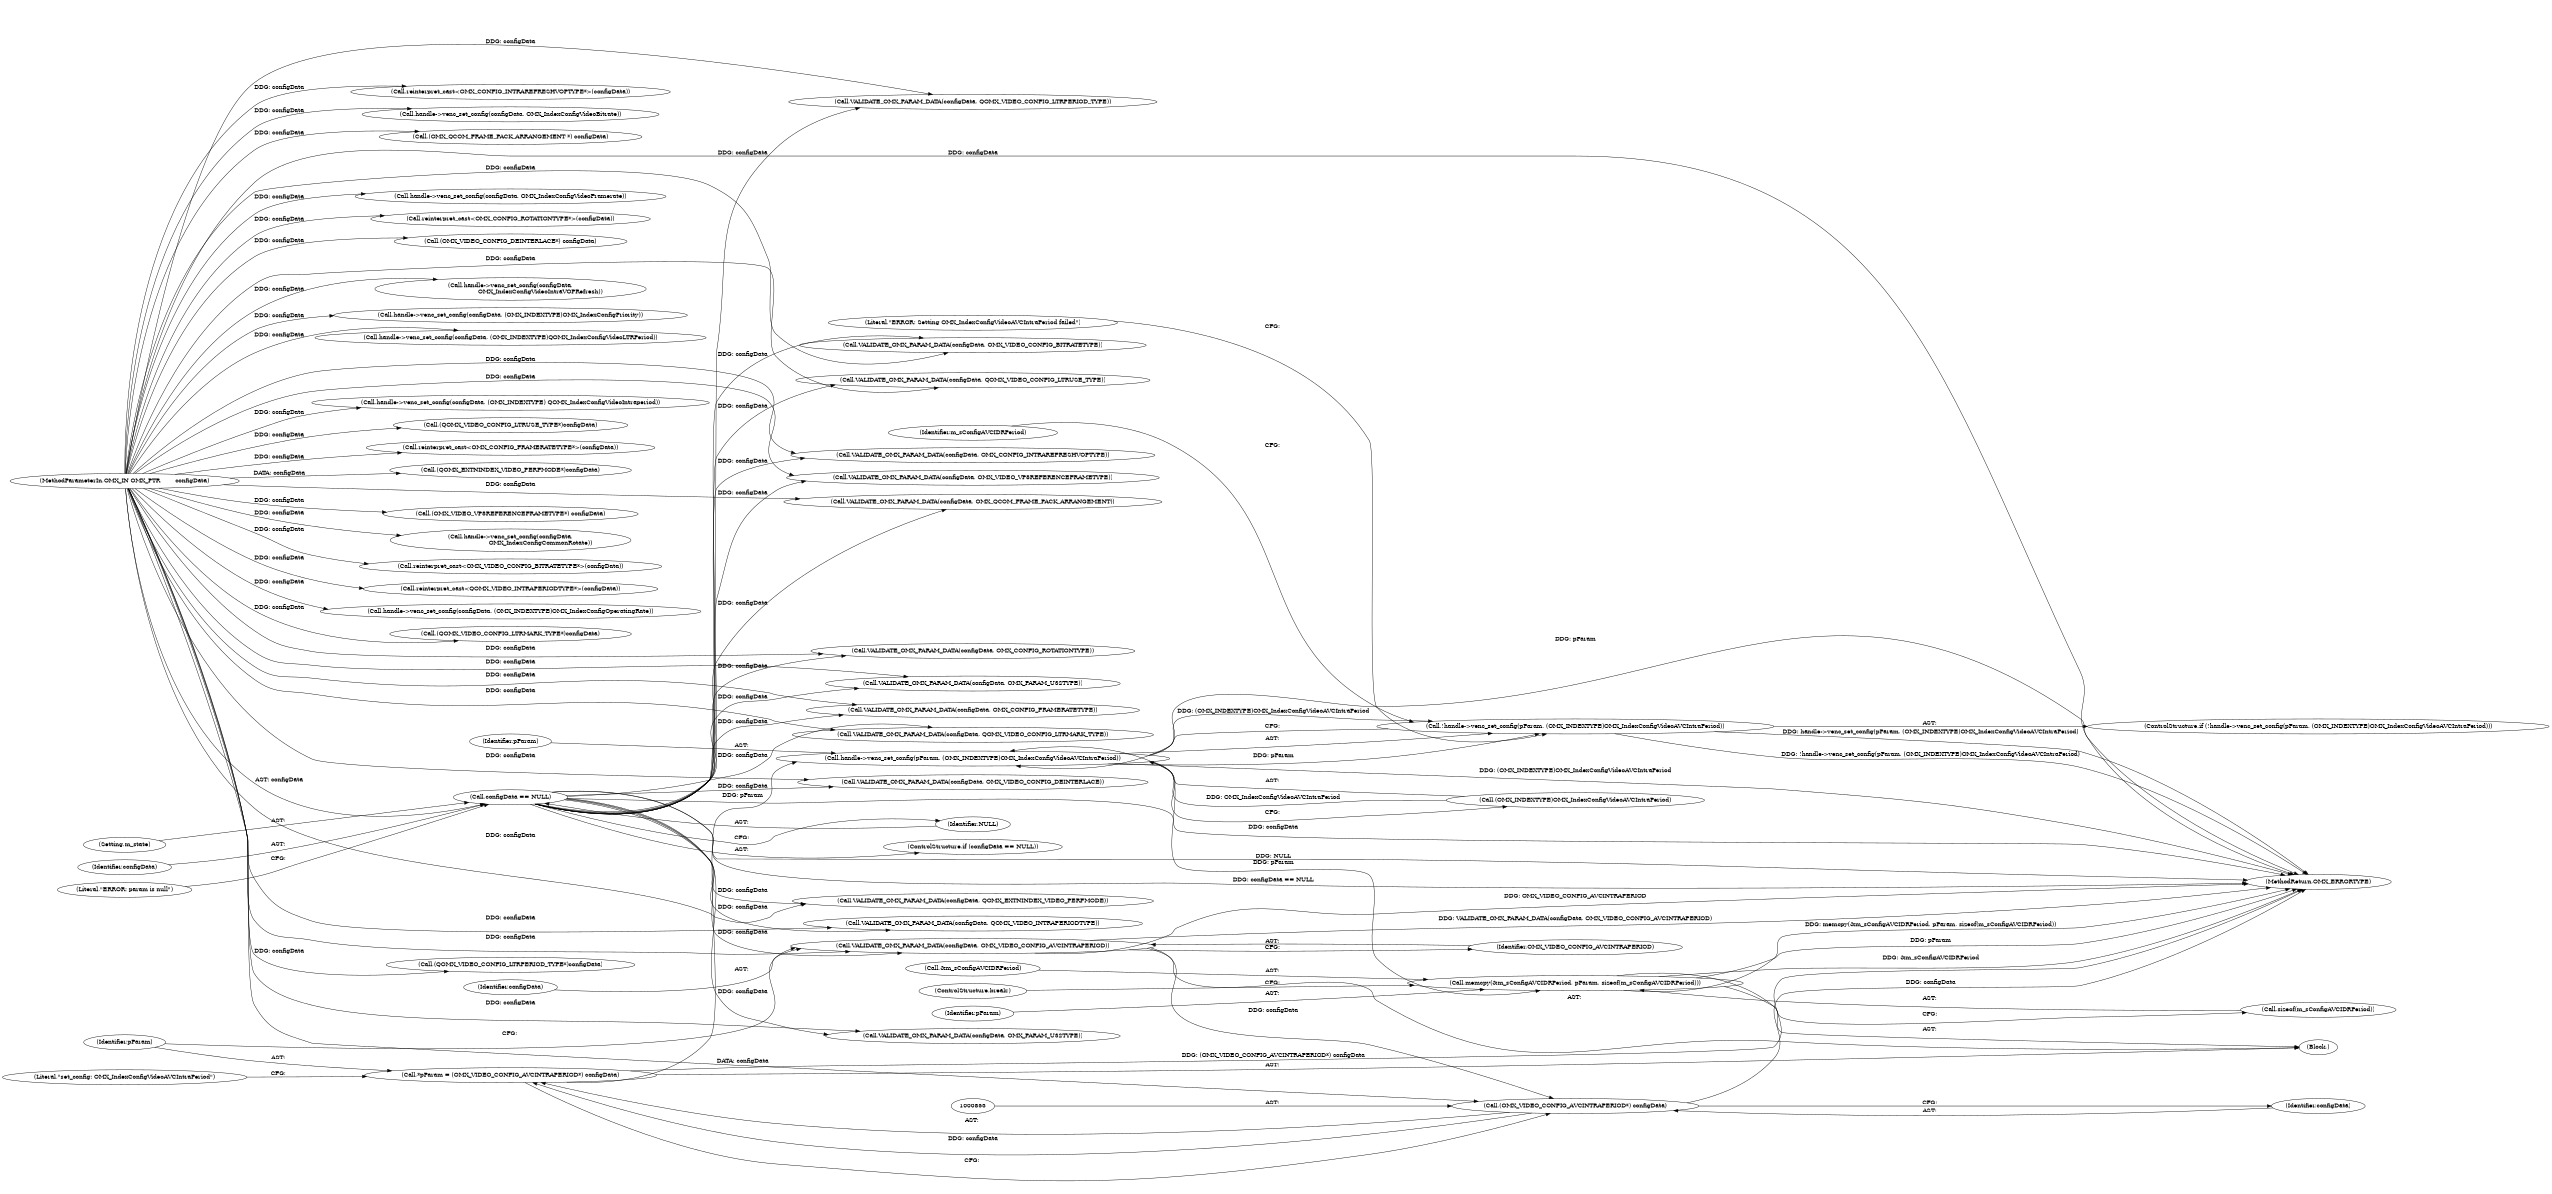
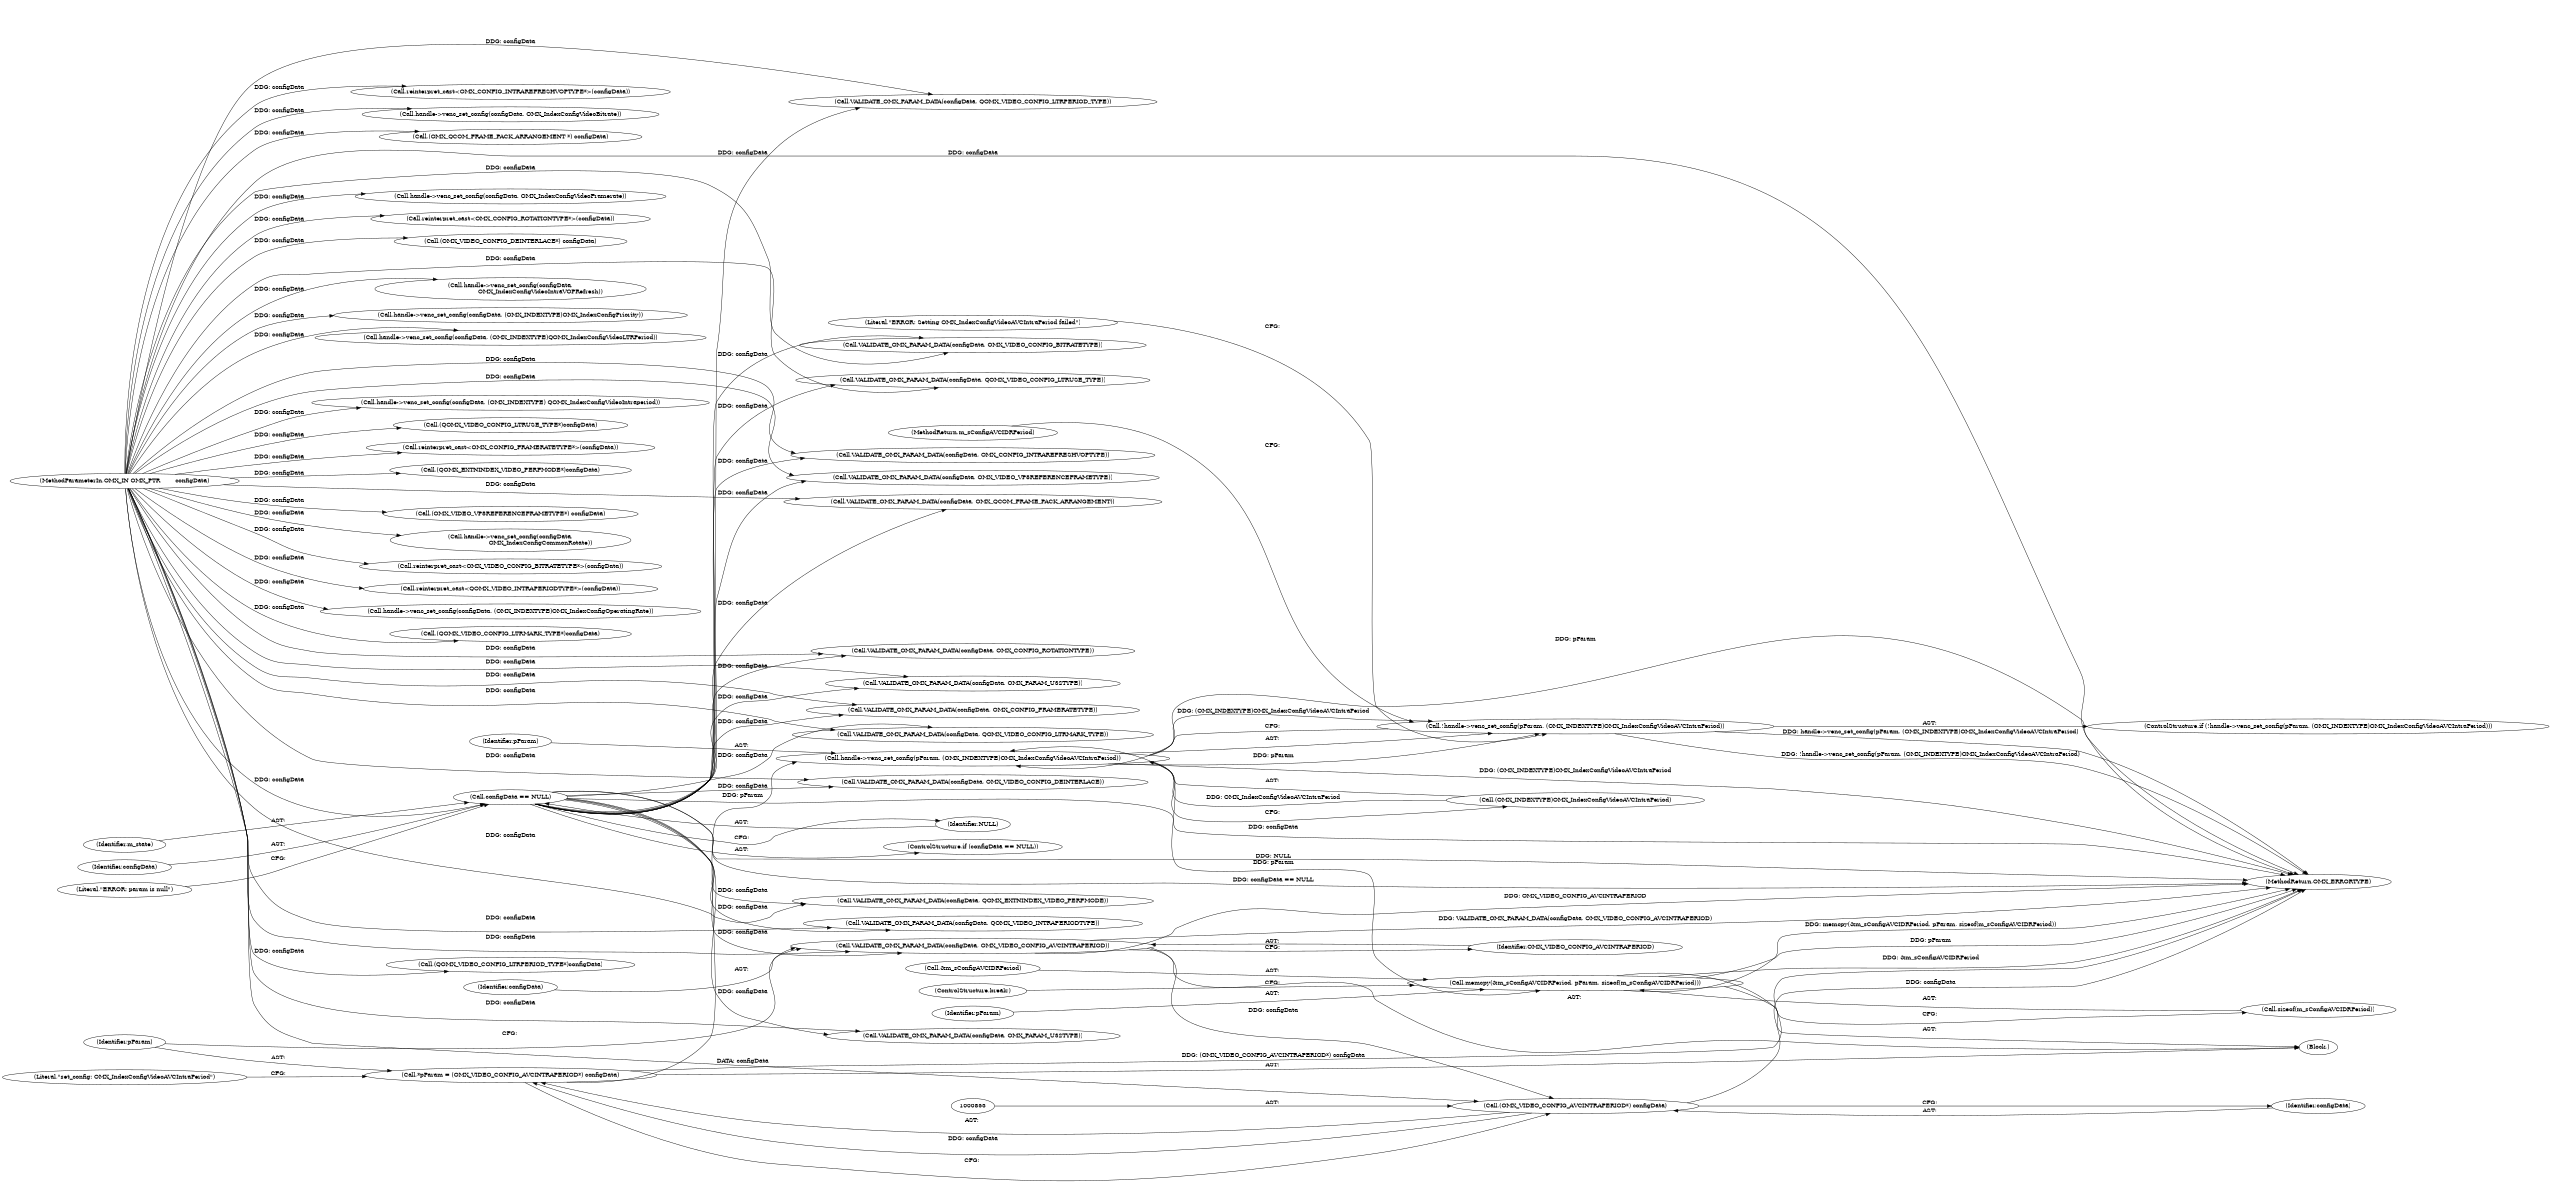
(973, 433) -> (973, 433)
(279, 473) -> (279, 473)
(279, 780) -> (279, 780)
(125, 845) -> (125, 845)
